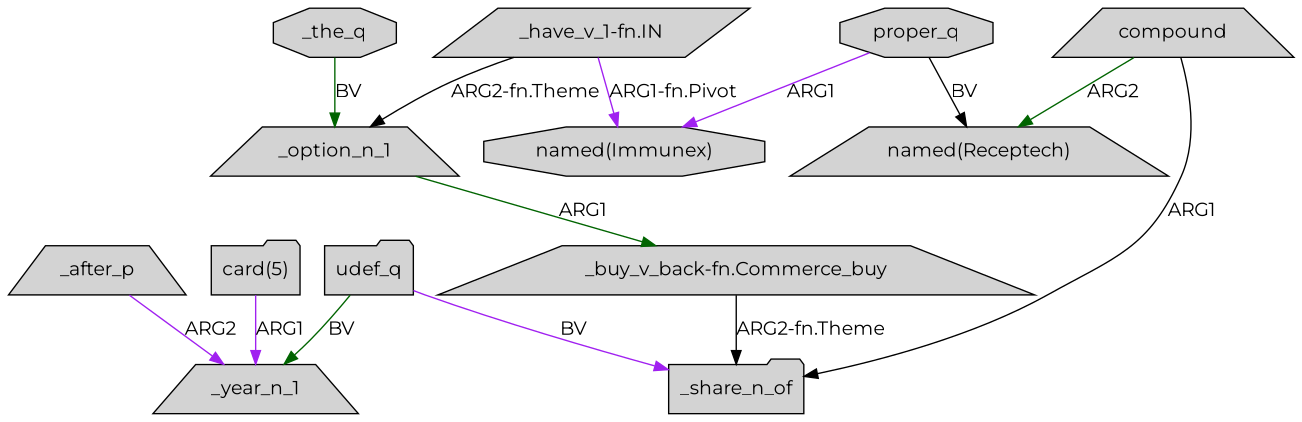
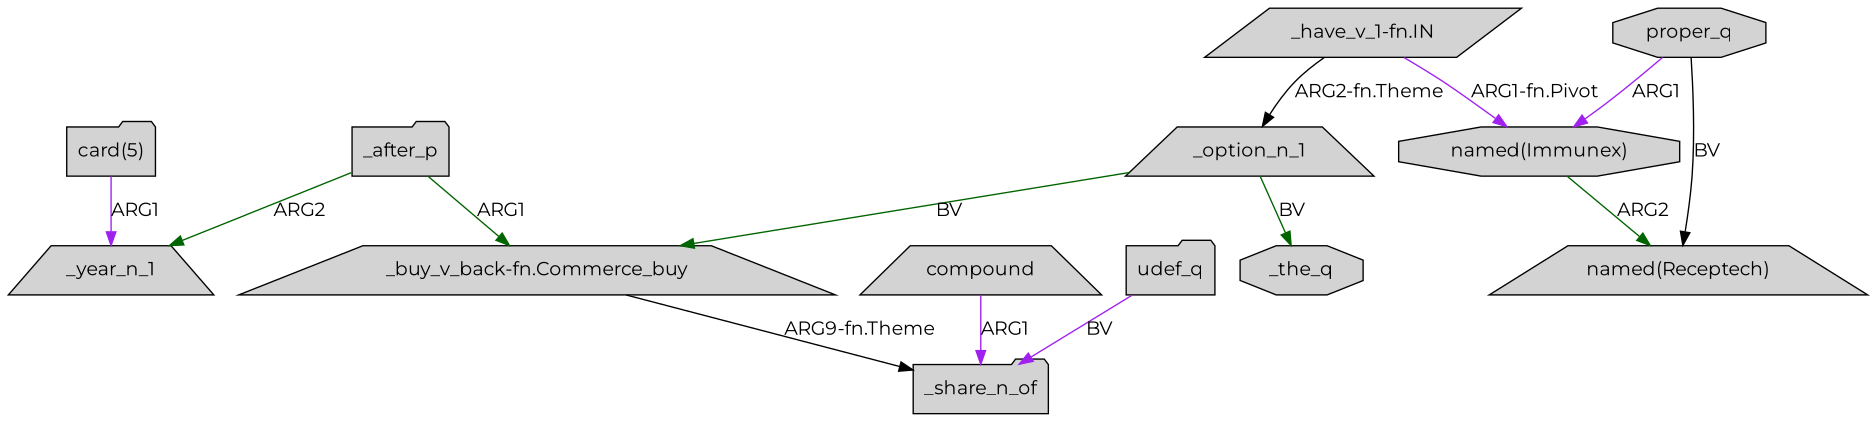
(335, 85) -> (1273, 205)
(1082, 89) -> (1603, 206)
none -> (464, 206)
(583, 211) -> (949, 211)
(97, 270) -> (401, 152)
(1074, 280) -> (981, 323)
(171, 326) -> (267, 206)
(323, 326) -> none
(811, 330) -> (860, 330)
